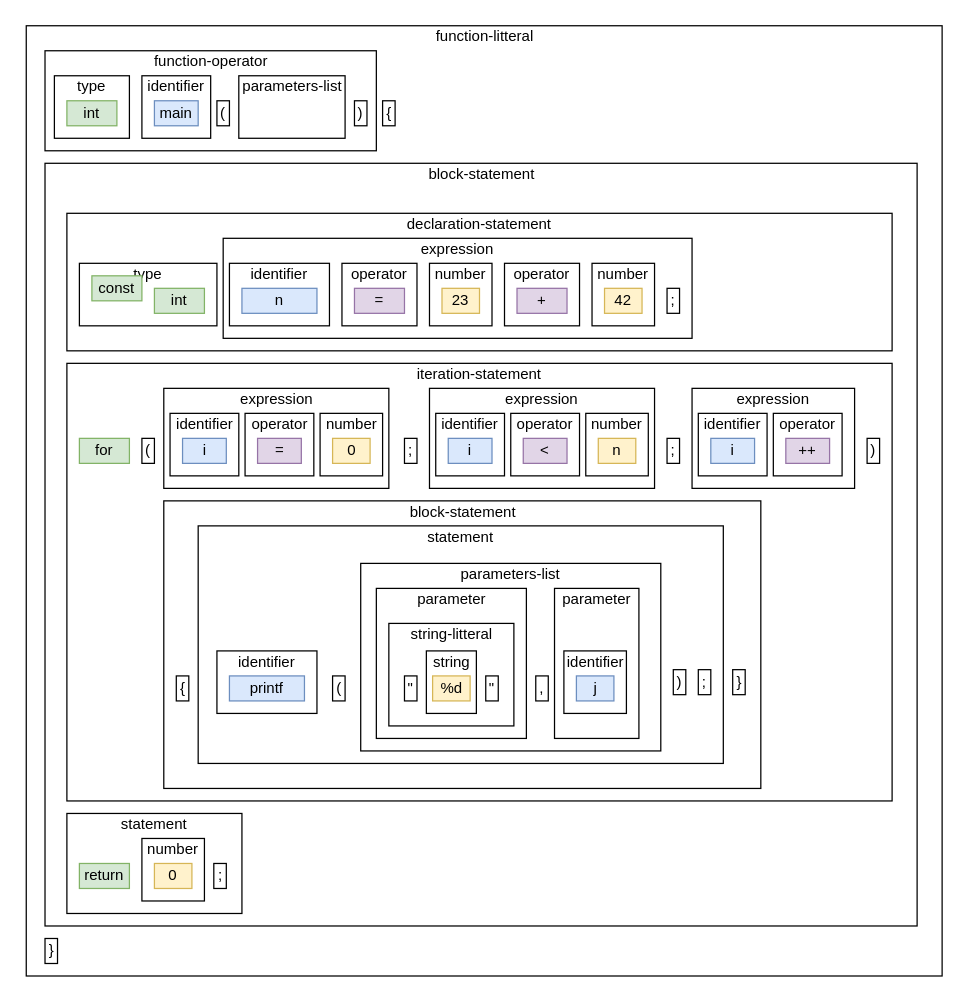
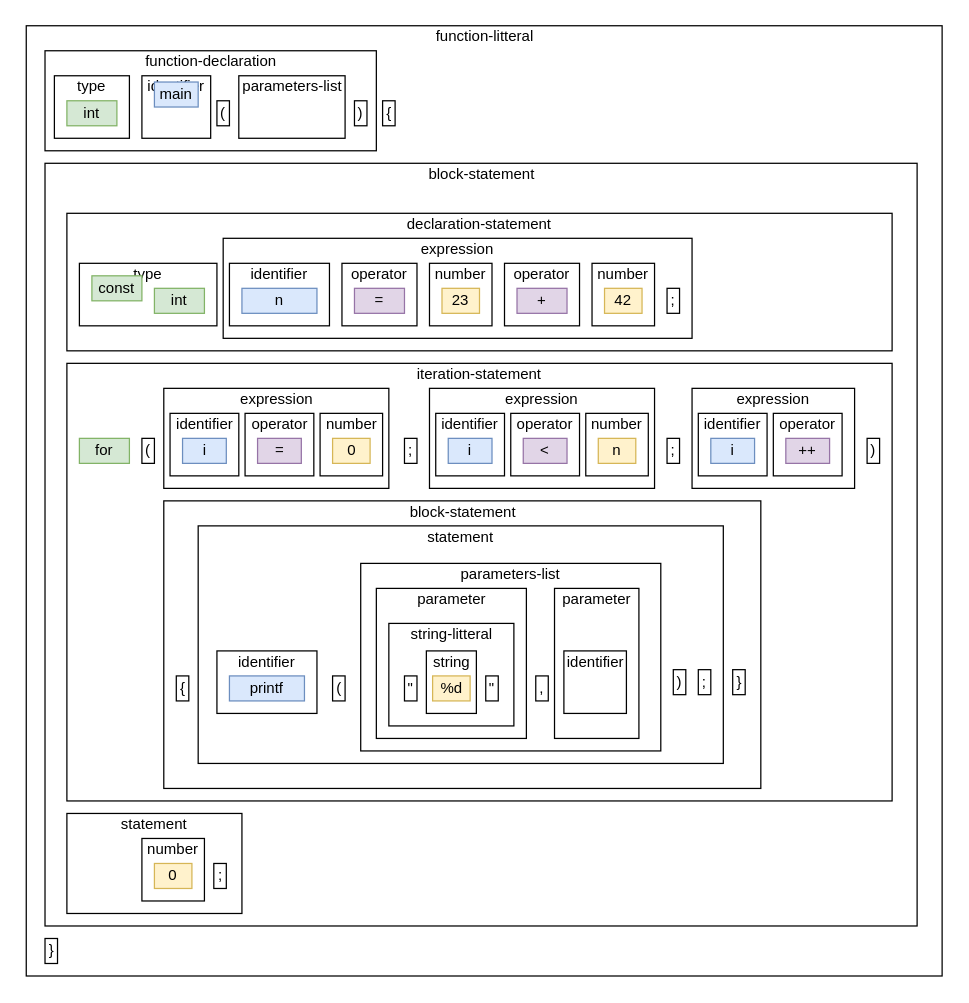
(211, 62) -> (211, 62)
(176, 113) -> (176, 94)
(595, 688) -> none
(104, 876) -> none
